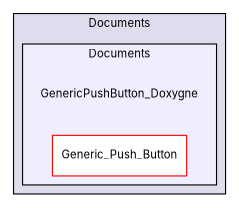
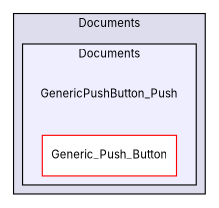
(120, 95) -> (109, 95)
